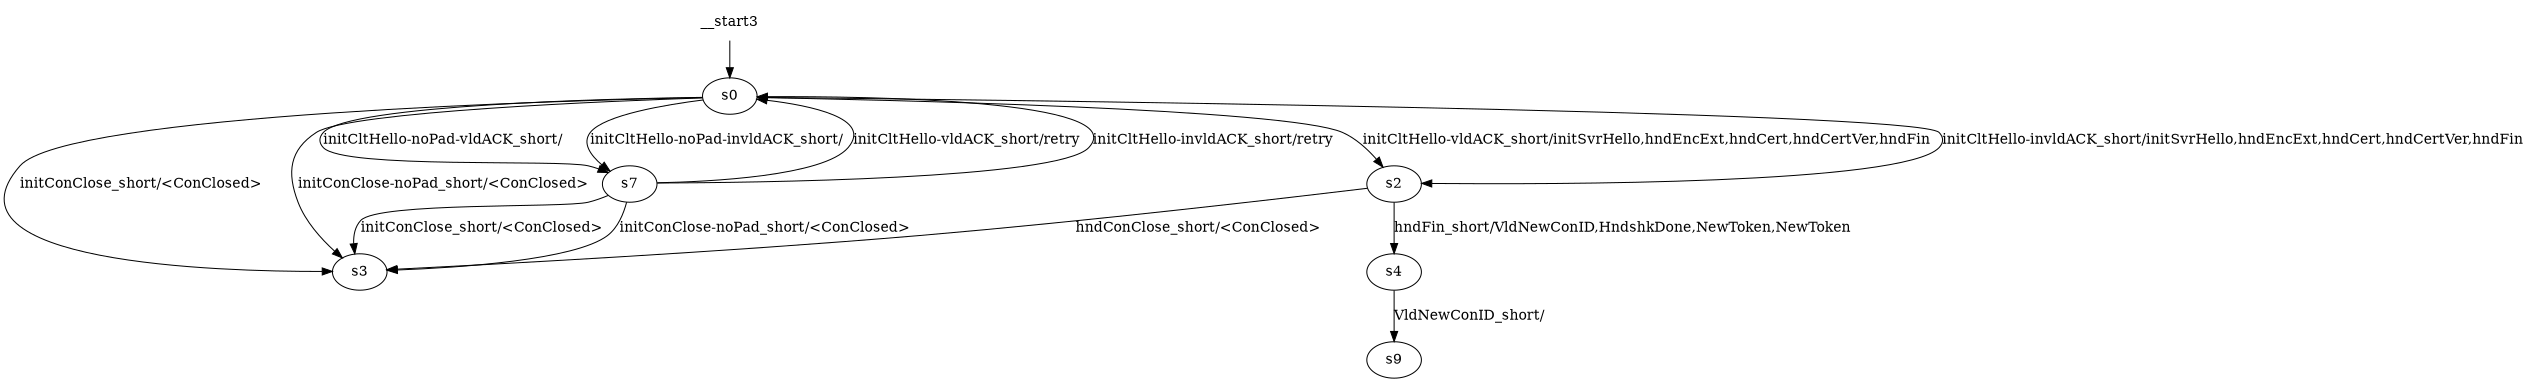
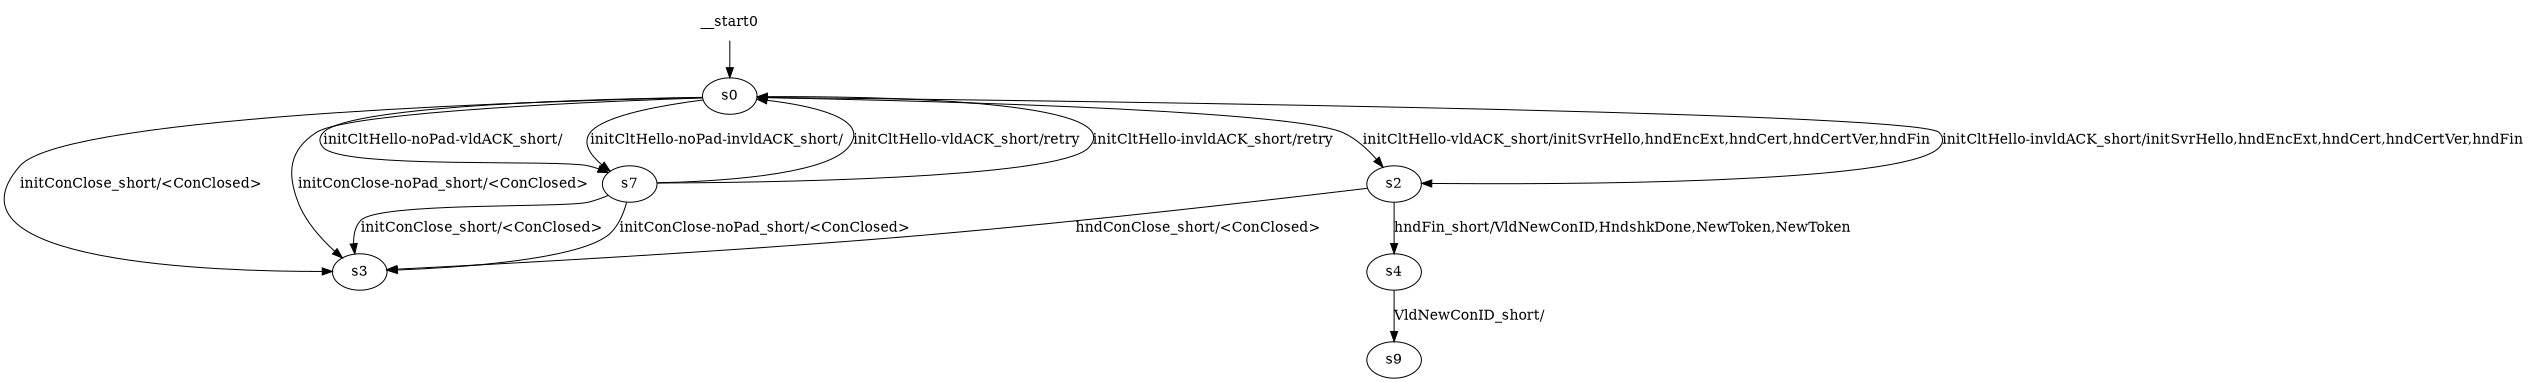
(730, 22) -> (730, 22)
